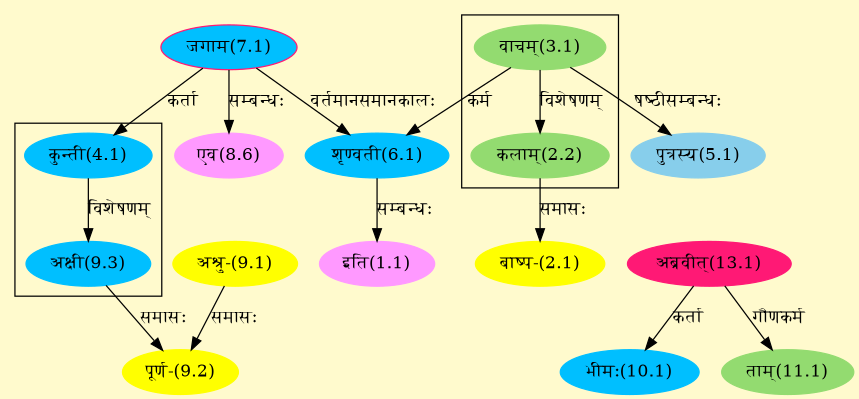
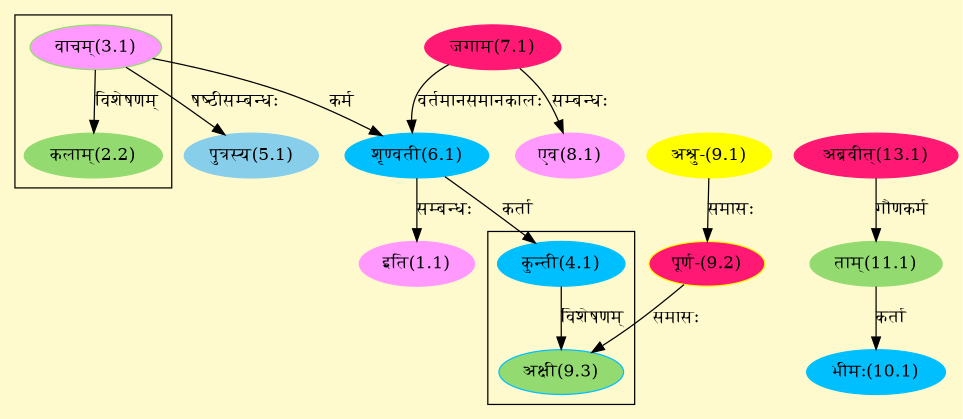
(229, 47) -> (493, 47)
(540, 47) -> (96, 47)
(164, 98) -> (485, 206)
(229, 156) -> (570, 156)
(88, 264) -> (561, 372)
(540, 264) -> none
(130, 313) -> (644, 316)
(673, 313) -> (876, 312)
(180, 372) -> (707, 264)
